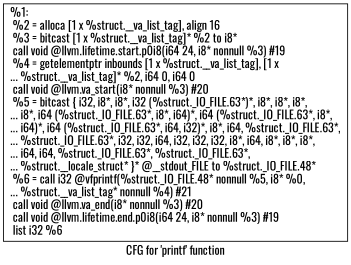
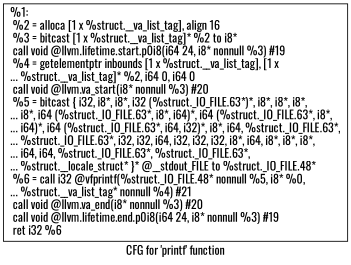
(36, 231) -> (36, 231)
